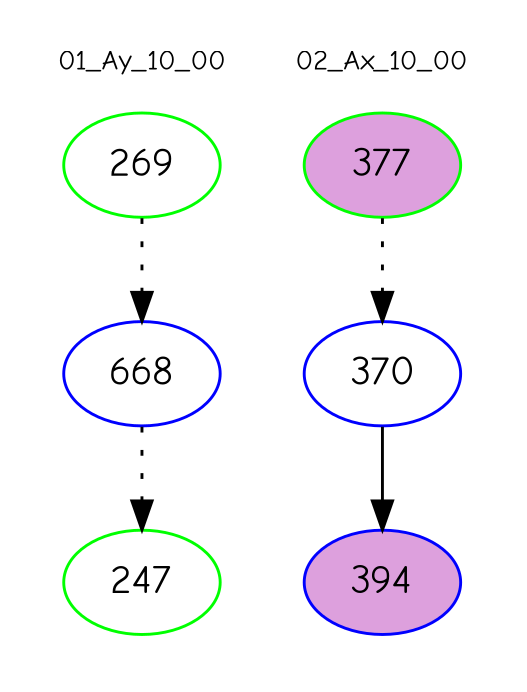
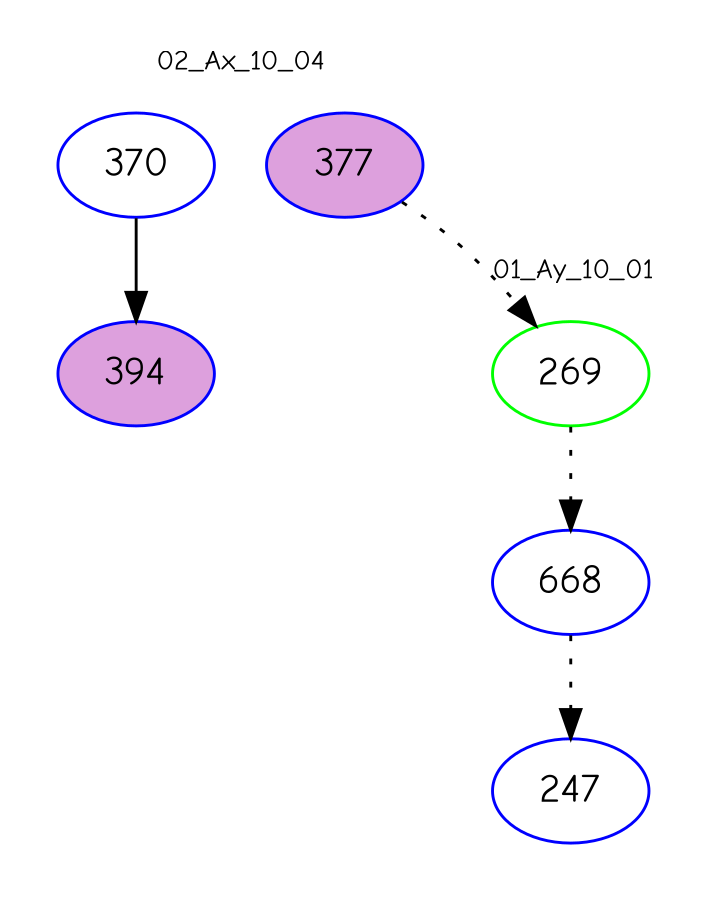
(142, 62) -> (574, 271)
(382, 62) -> (240, 62)
(382, 165) -> (345, 165)
(382, 255) -> (488, 272)
(142, 582) -> (571, 791)
